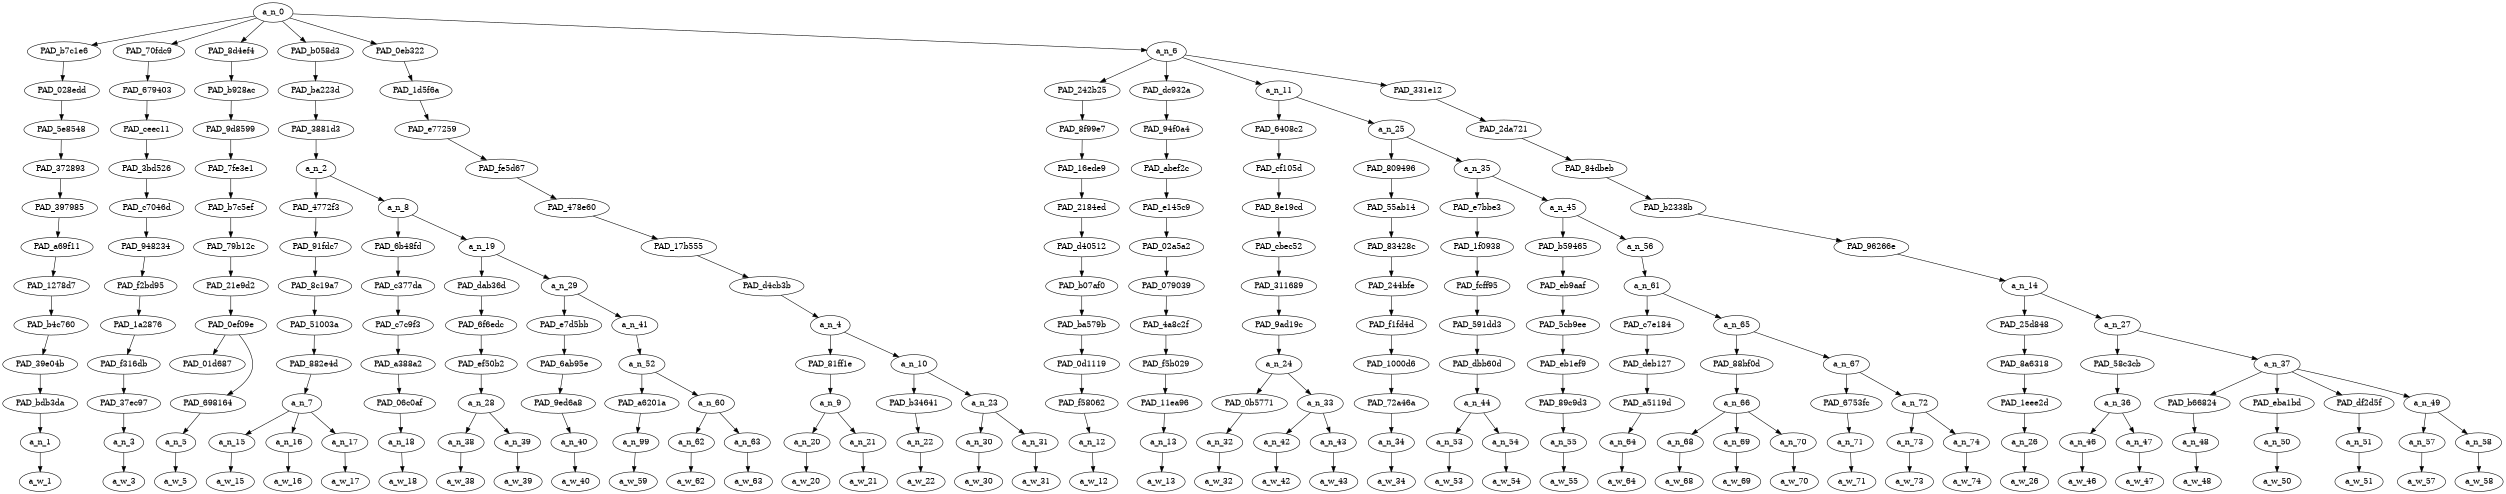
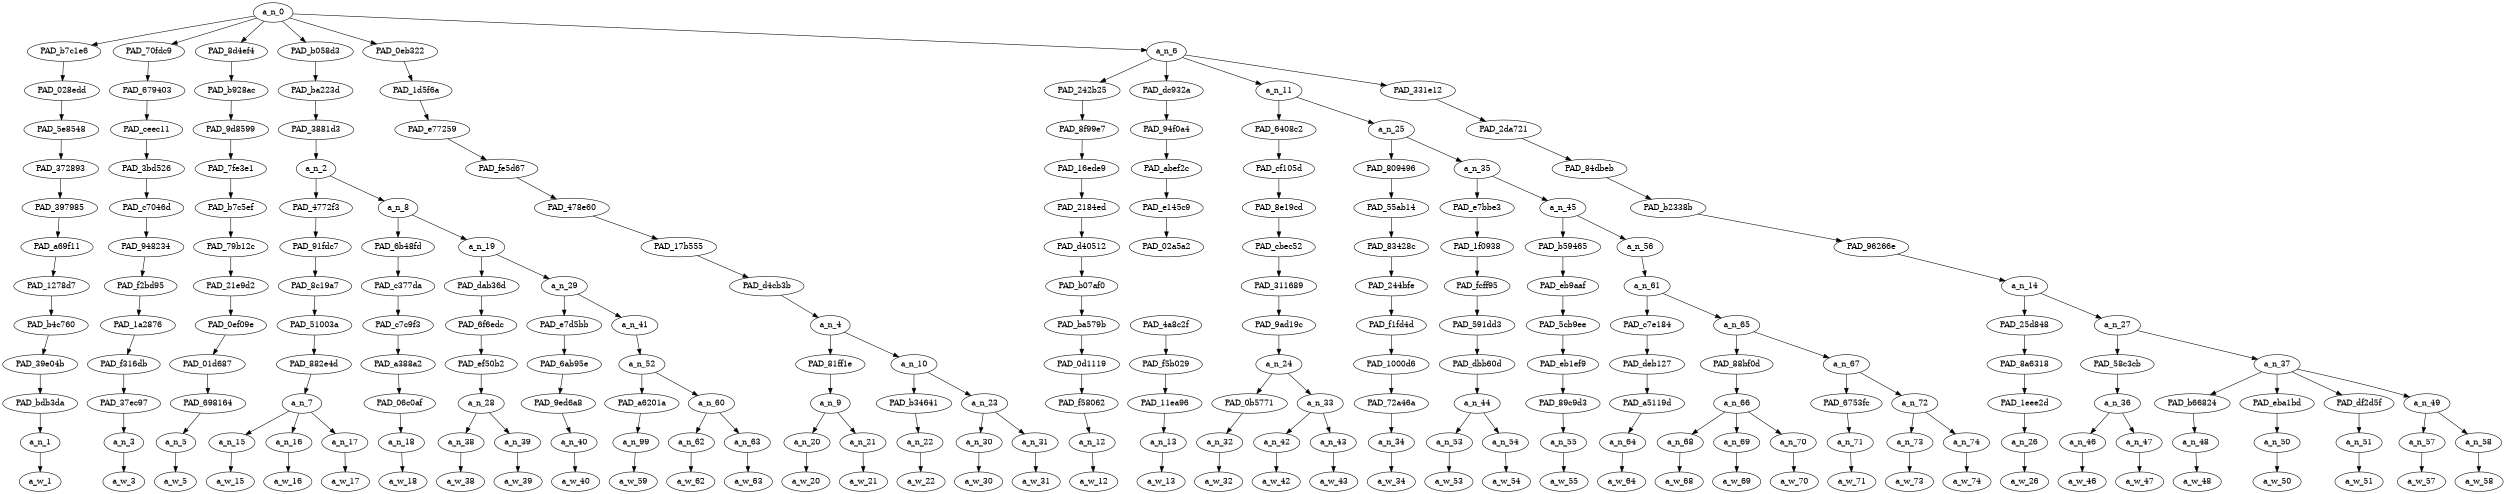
(1166, 286) -> none
(252, 366) -> (208, 381)
